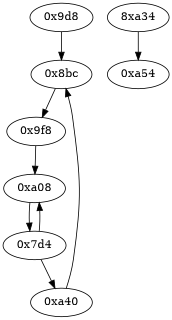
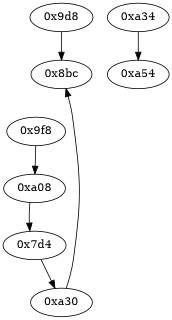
(138, 17) -> (138, 17)
(50, 99) -> none
(40, 221) -> none
(61, 302) -> (61, 302)
